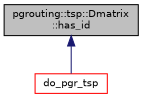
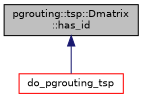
(71, 84) -> (71, 84)
